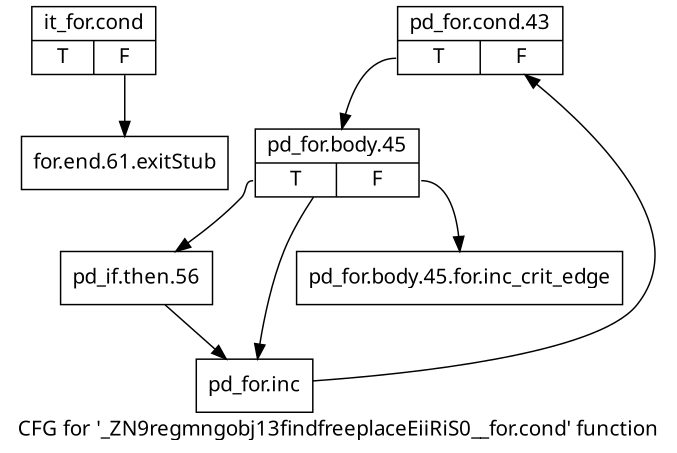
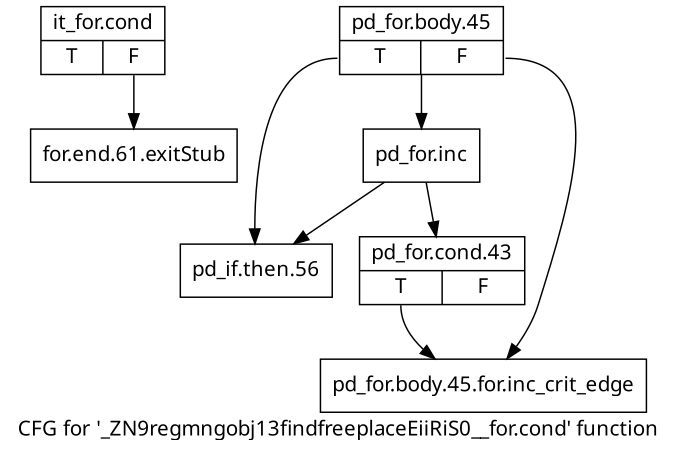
(362, 78) -> (407, 330)
(190, 327) -> (345, 209)
